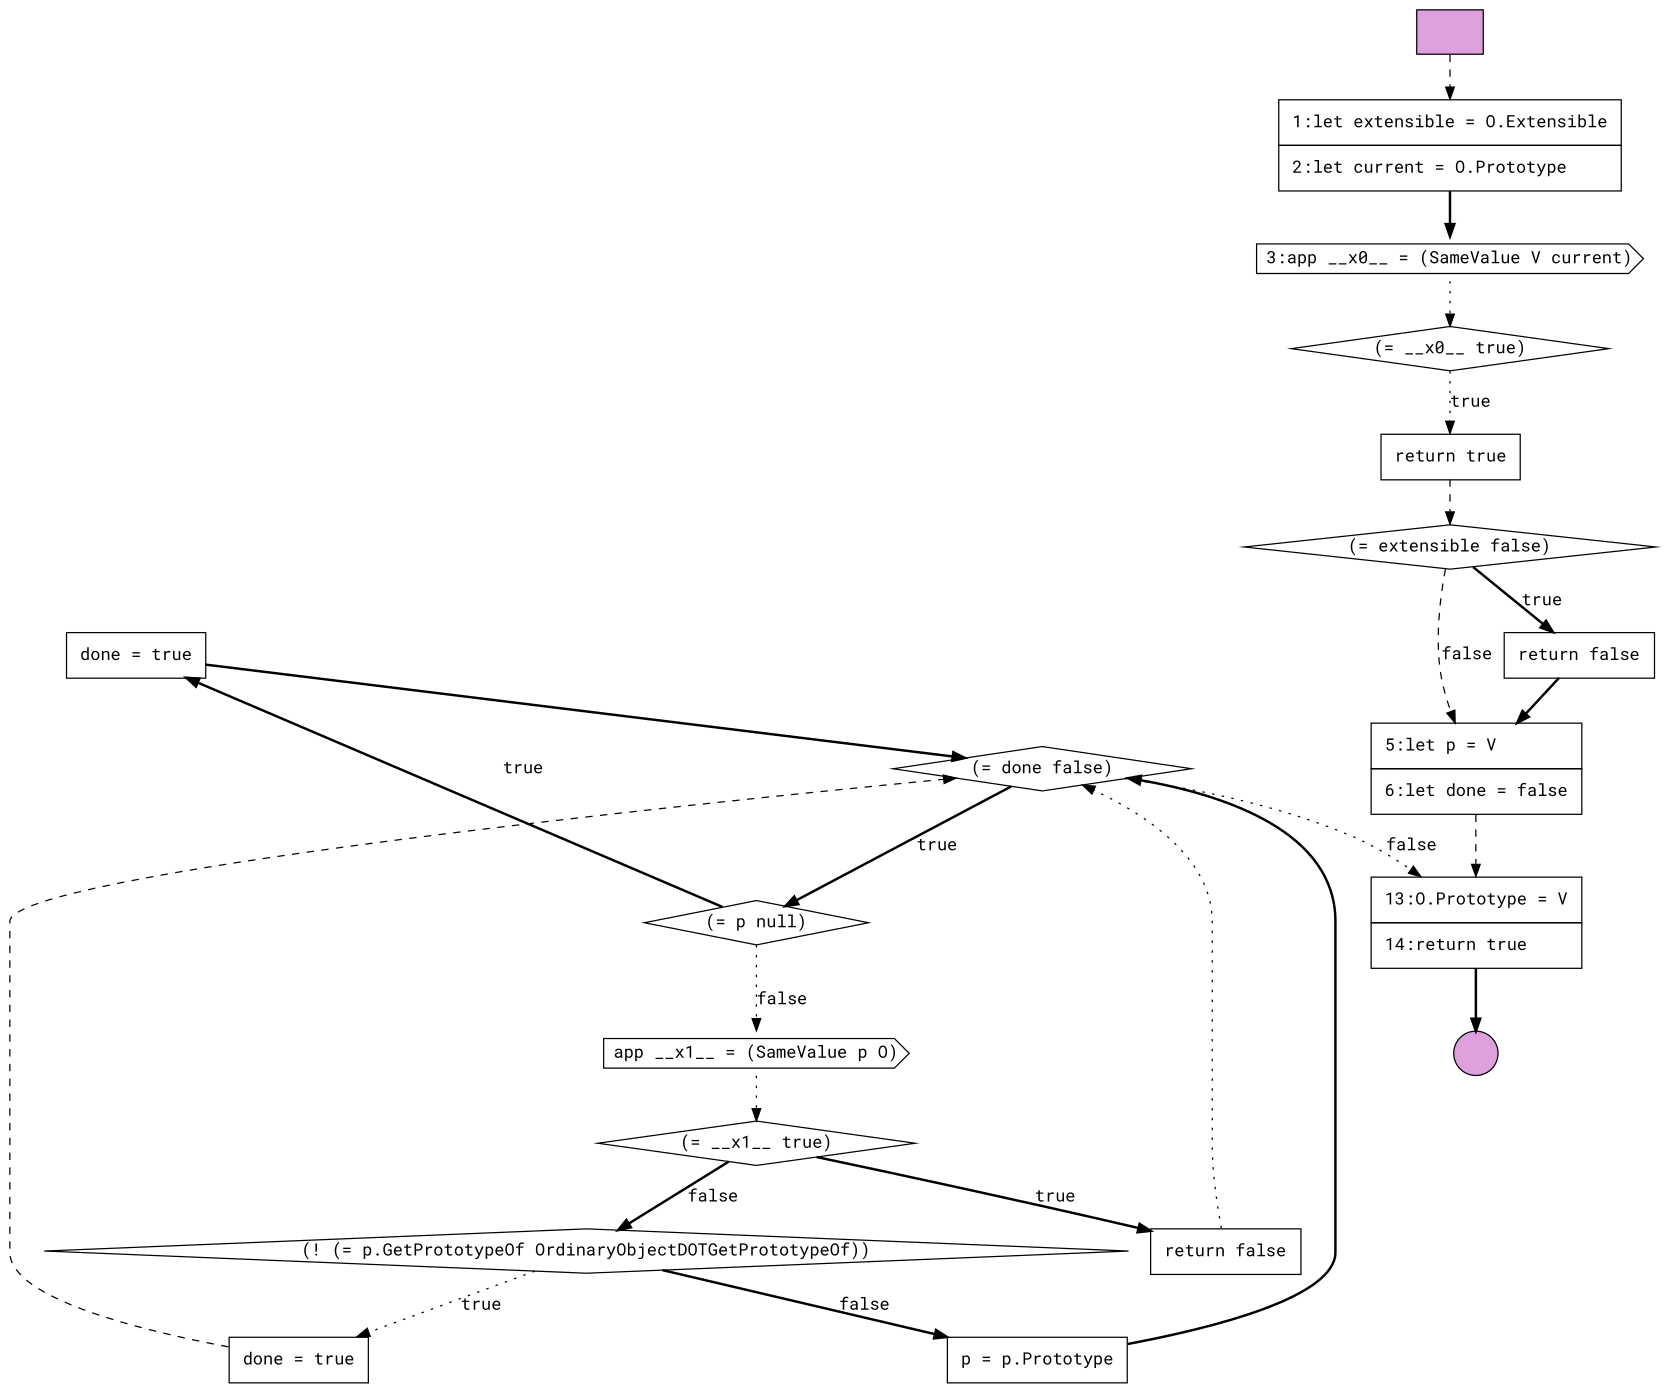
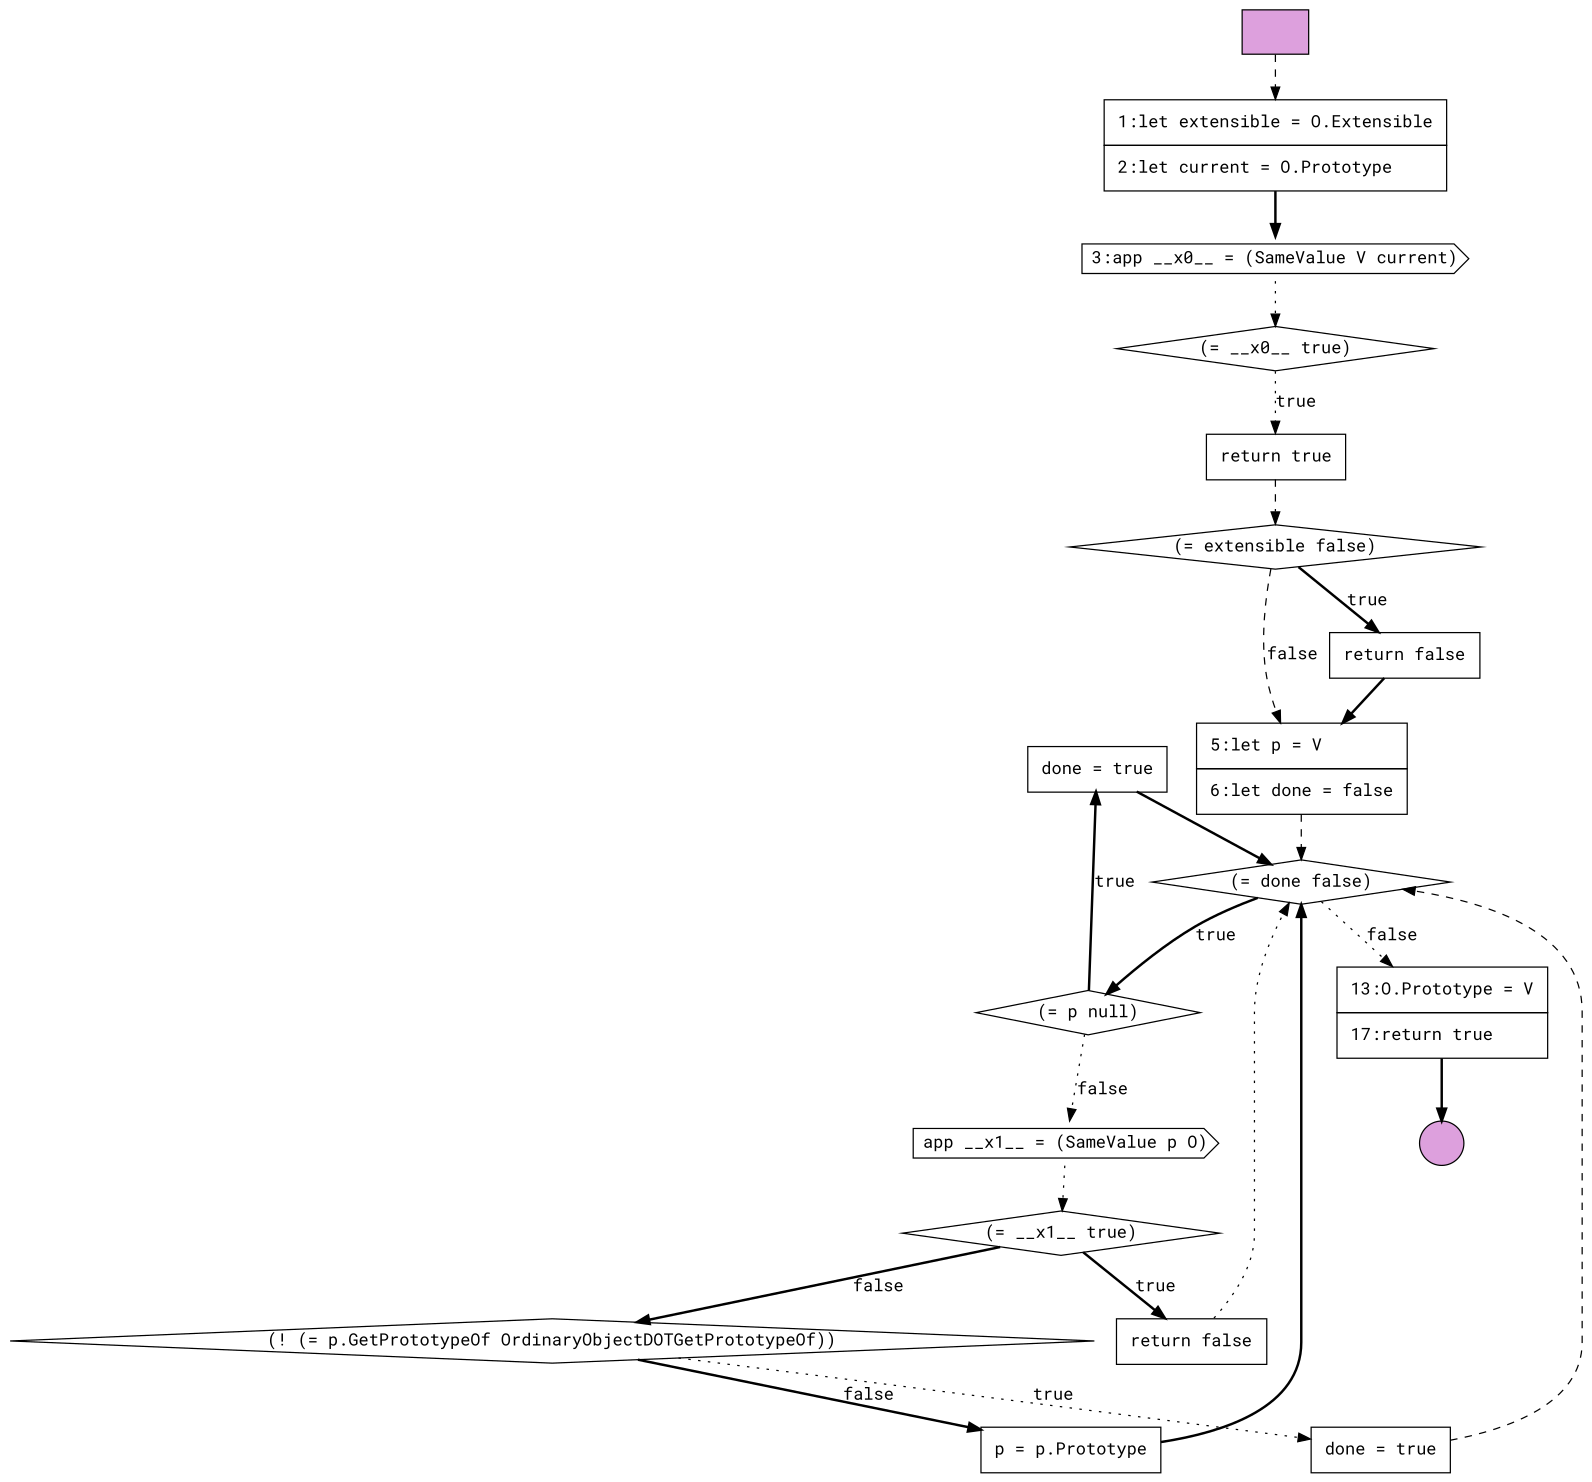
(1476, 839) -> (1301, 831)
(1456, 945) -> (1422, 1035)
